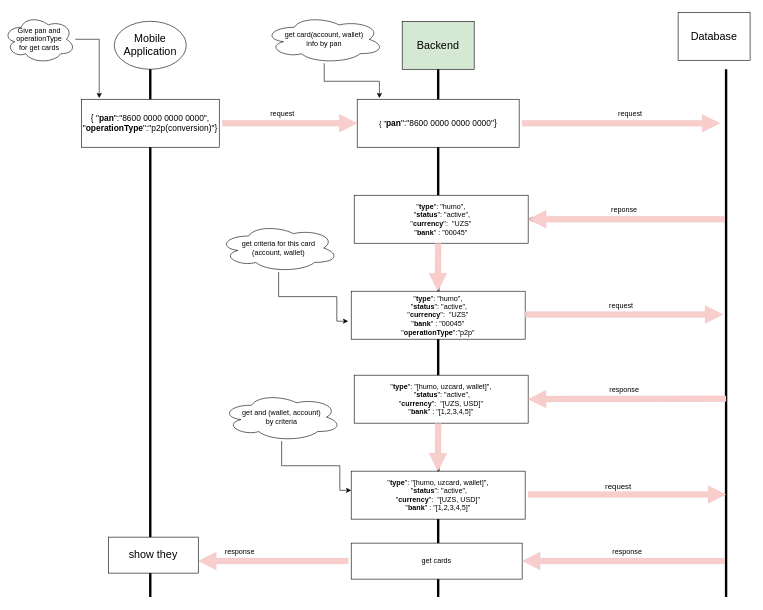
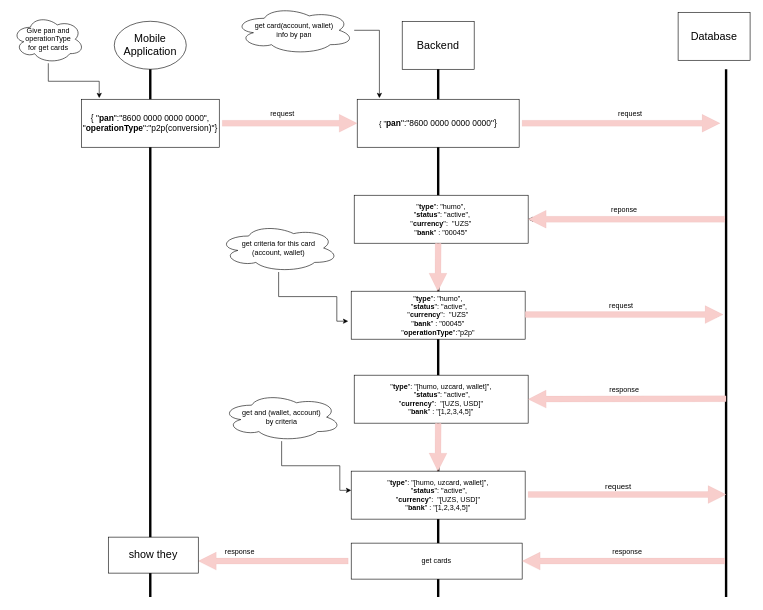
(39, 39) -> (48, 39)
(324, 39) -> (294, 30)
(438, 45) -> (438, 45)
